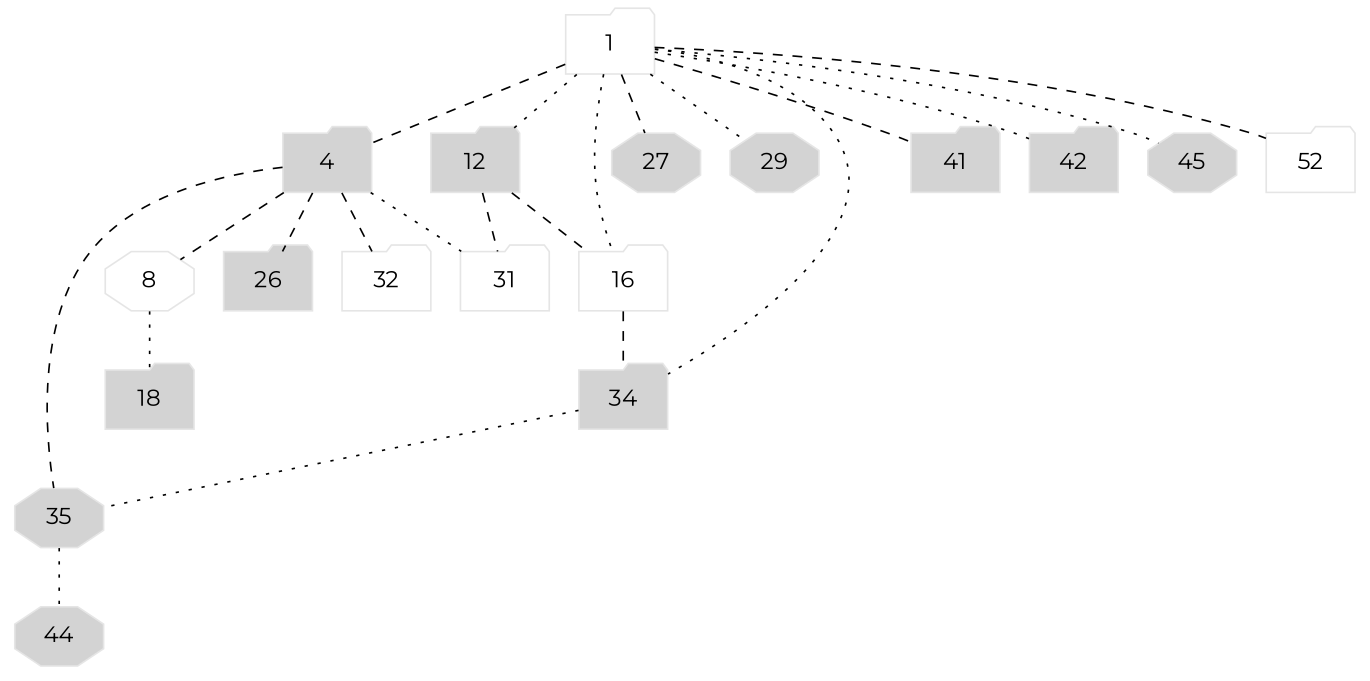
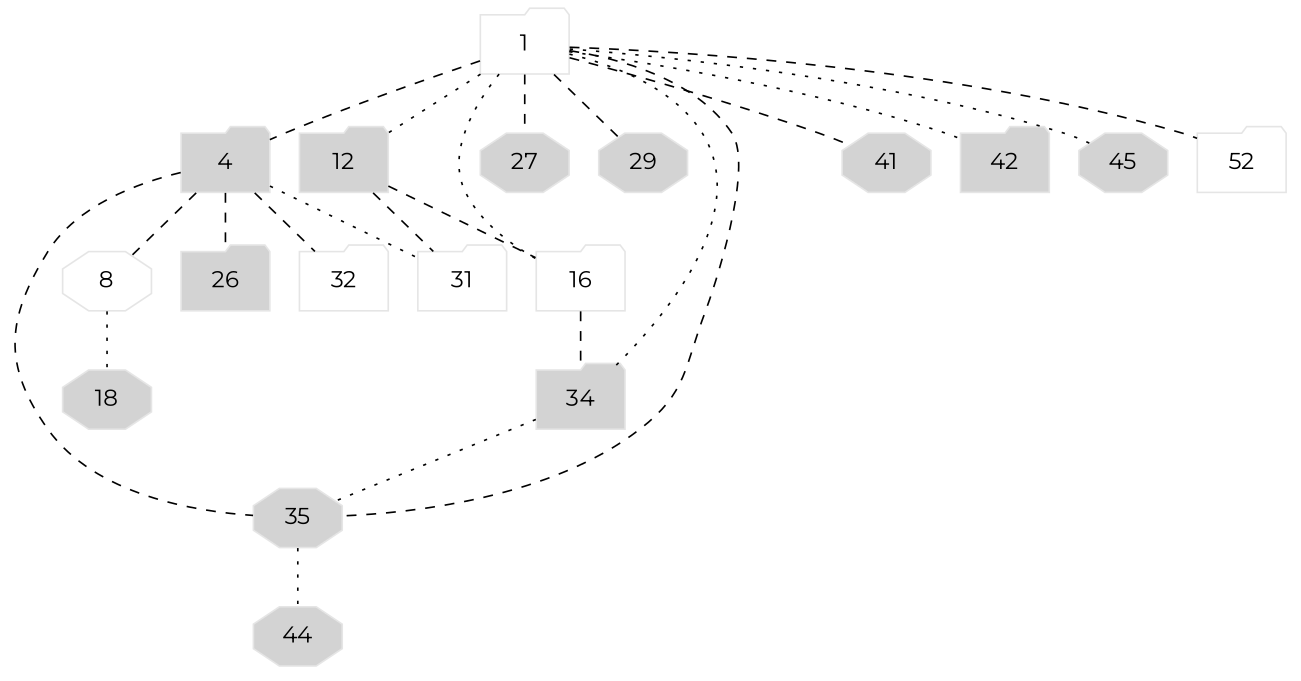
(698, 107) -> (586, 106)
(955, 163) -> (887, 163)
none -> (692, 350)
(150, 400) -> (107, 400)
